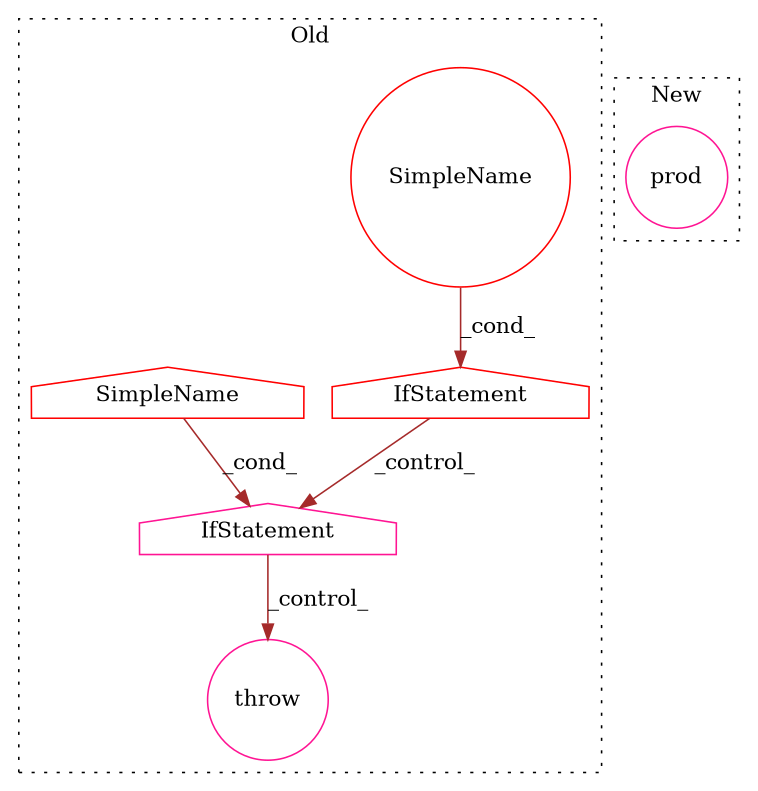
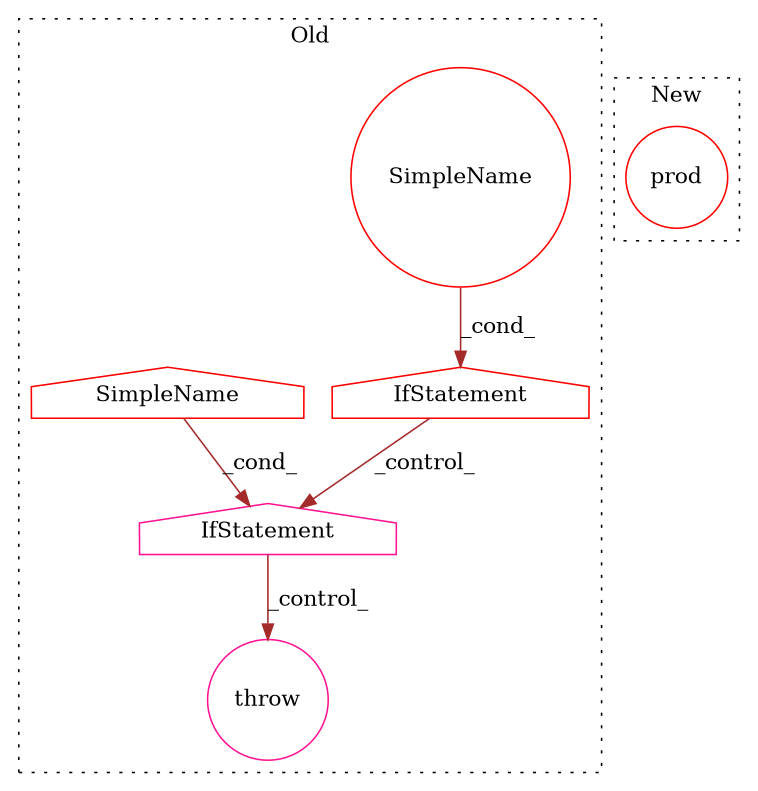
(677, 177) -> (677, 177)
